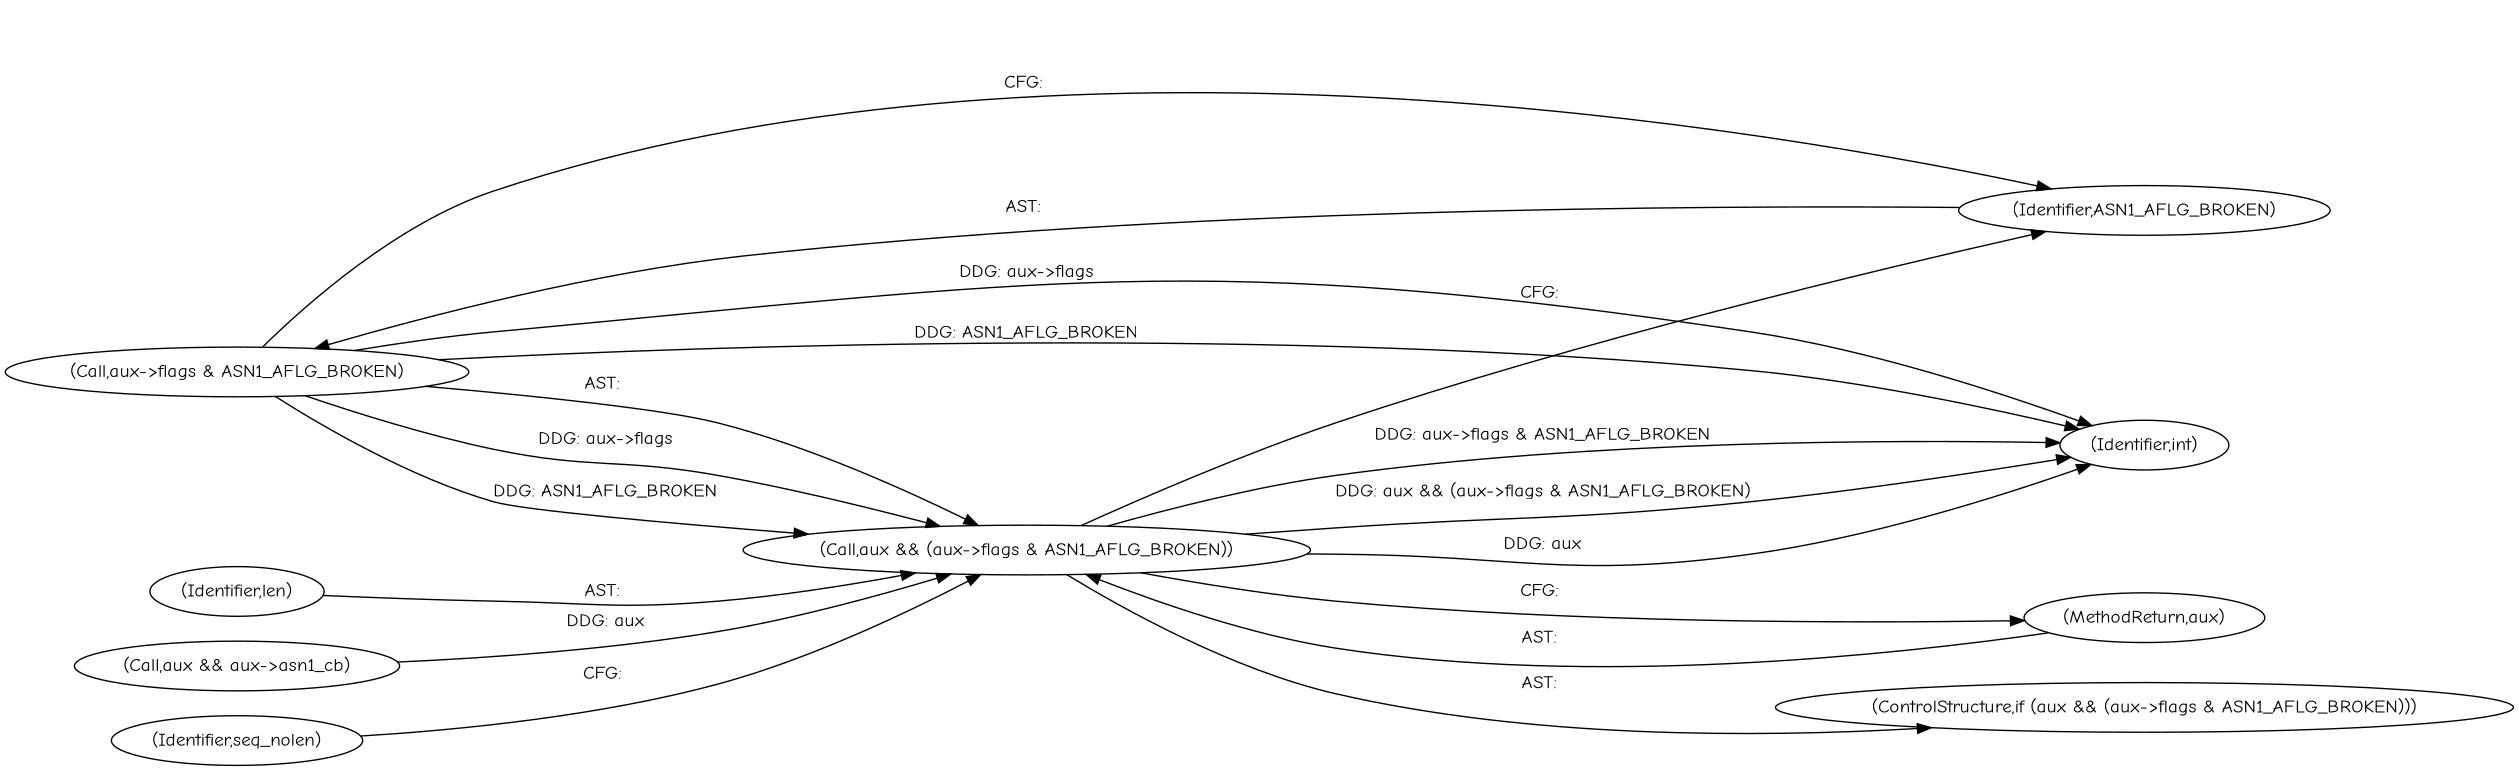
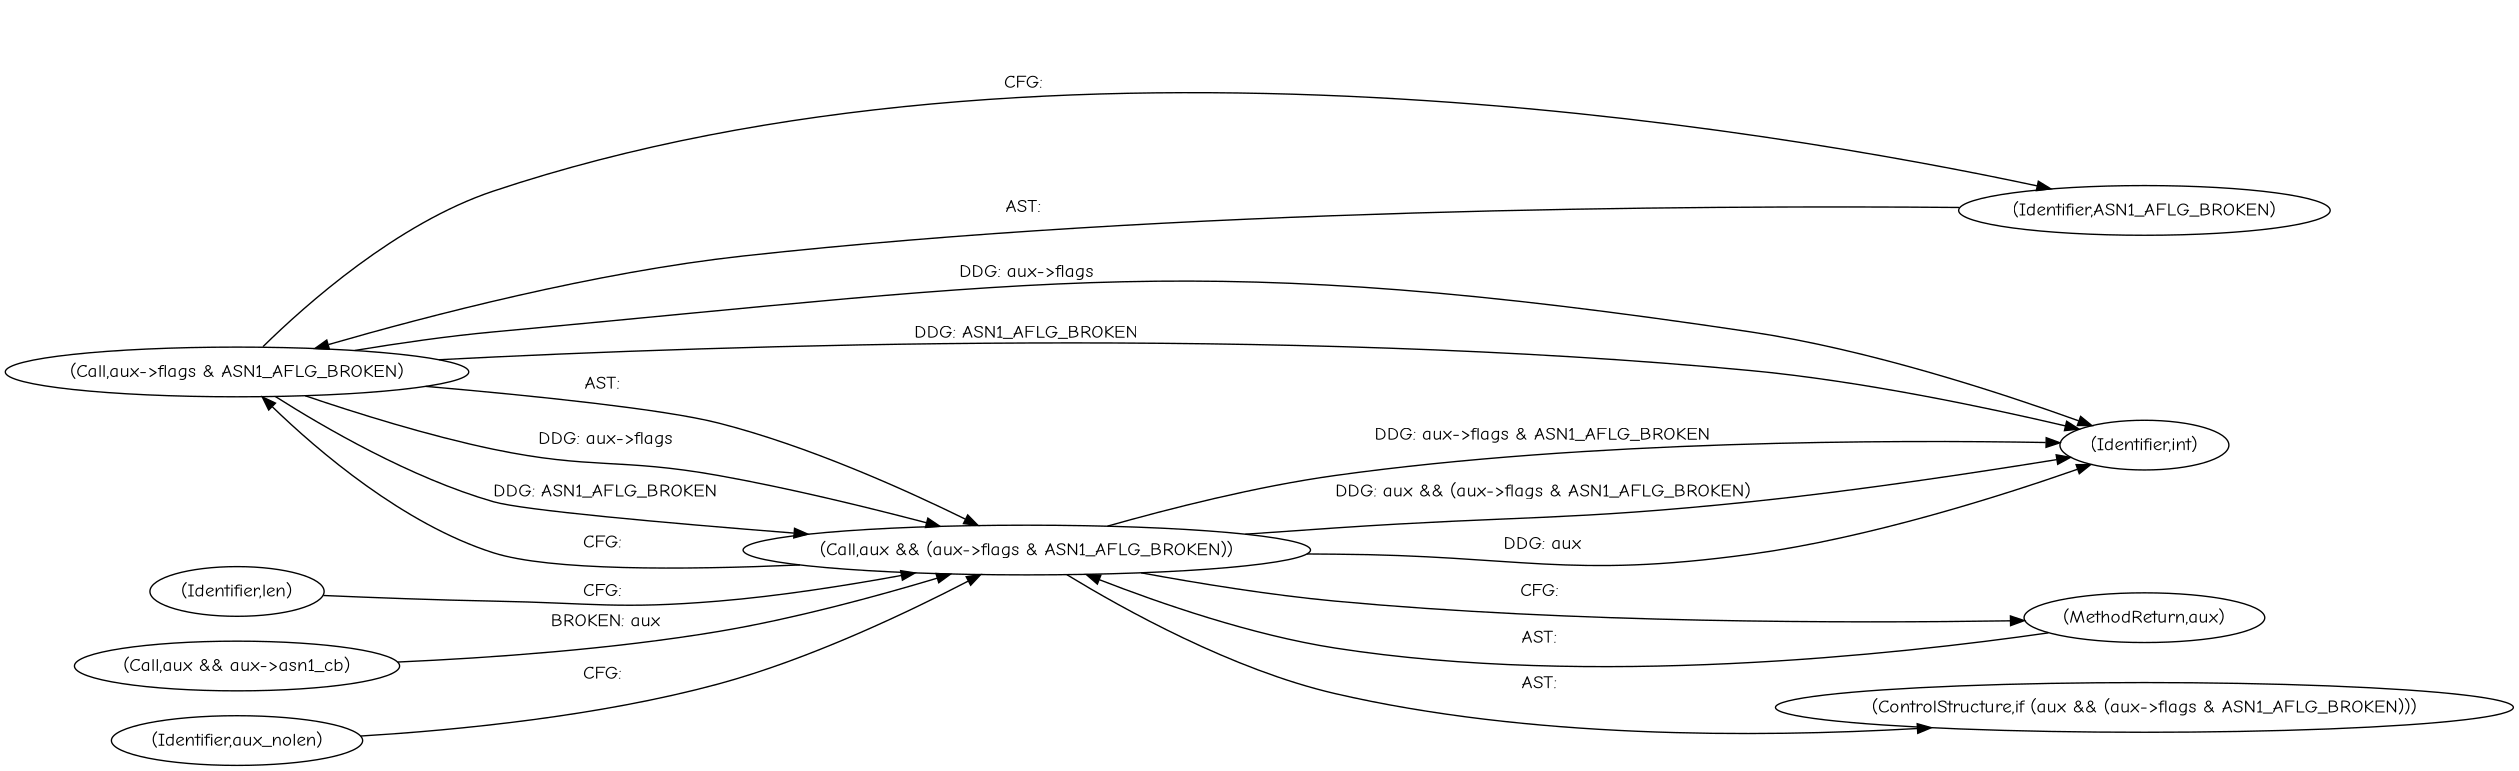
(1525, 364) -> (513, 558)
(606, 591) -> (606, 591)
(606, 621) -> (606, 621)
(237, 741) -> (237, 741)
